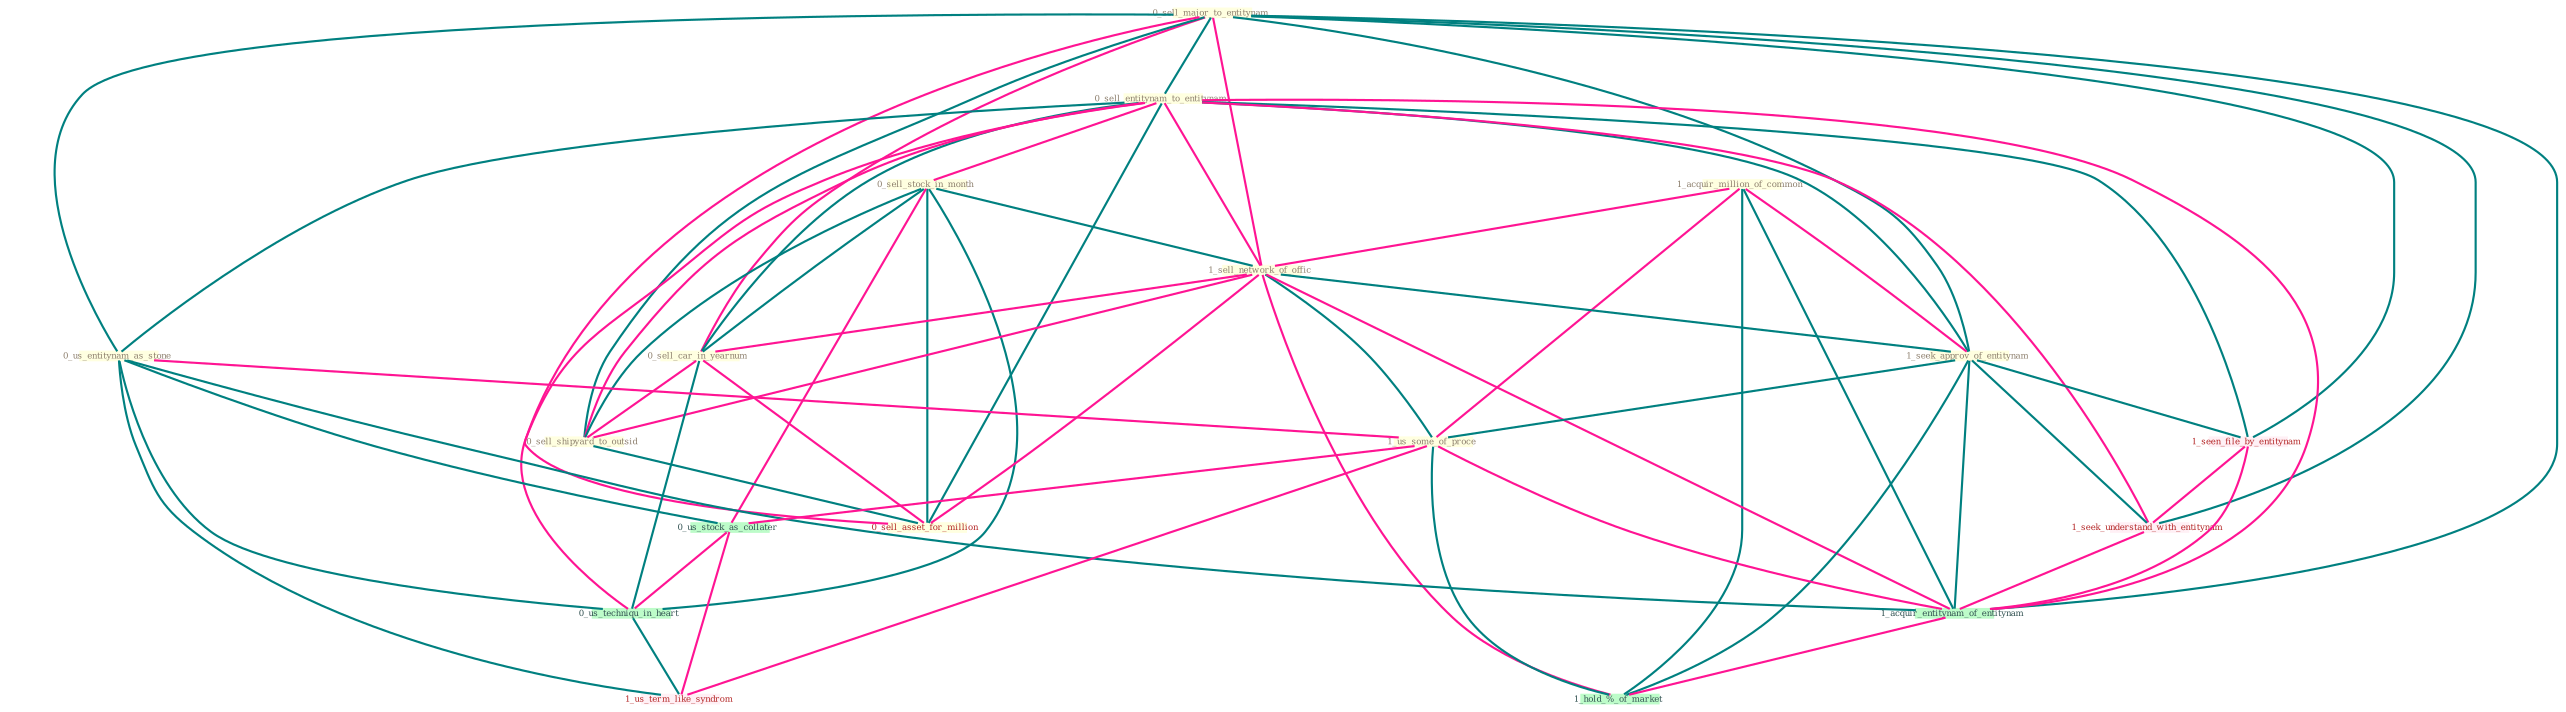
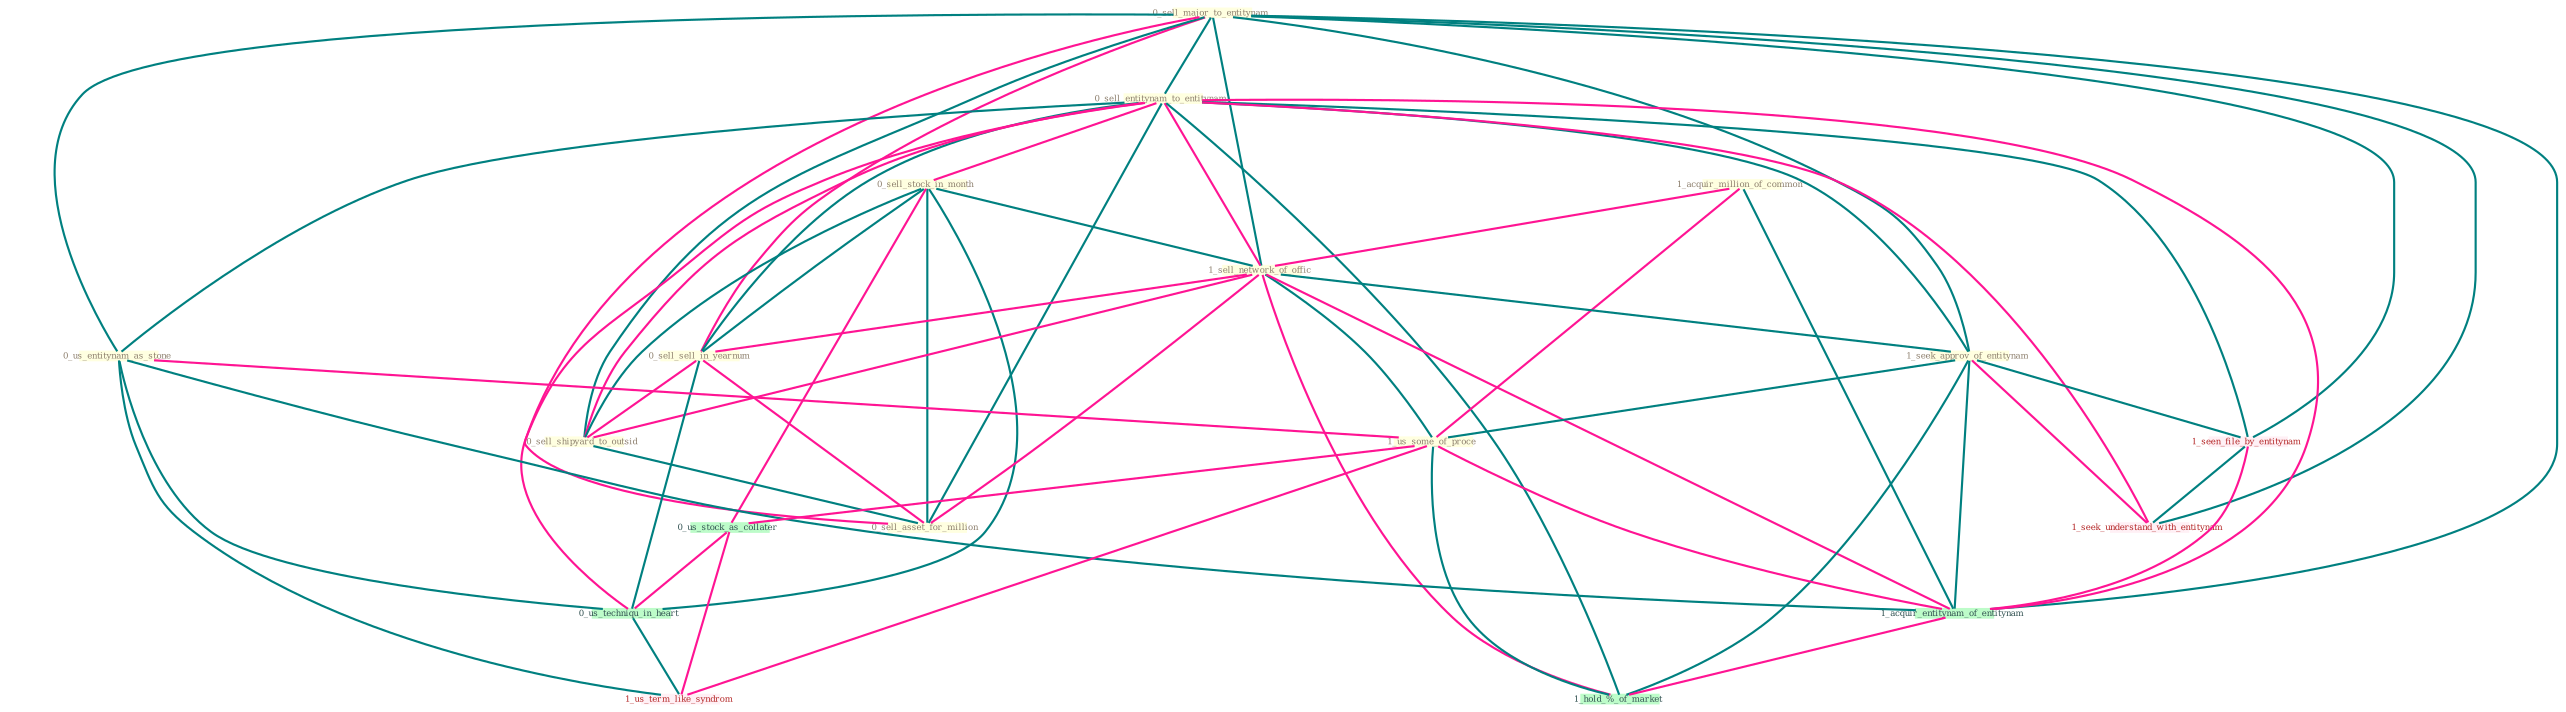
(1237, 142) -> (1237, 142)
(1857, 269) -> none
(700, 356) -> (700, 356)
(2060, 442) -> (2060, 442)
(417, 458) -> none
(1742, 464) -> (1448, 381)
(2199, 485) -> (2199, 485)
(927, 528) -> (927, 528)
(2052, 570) -> none
